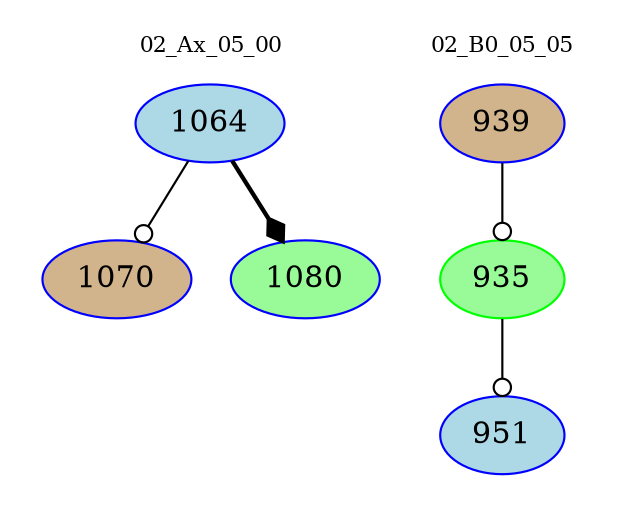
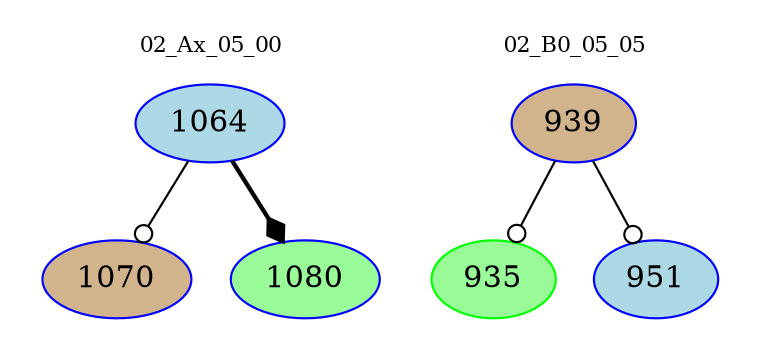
(502, 349) -> (611, 194)
